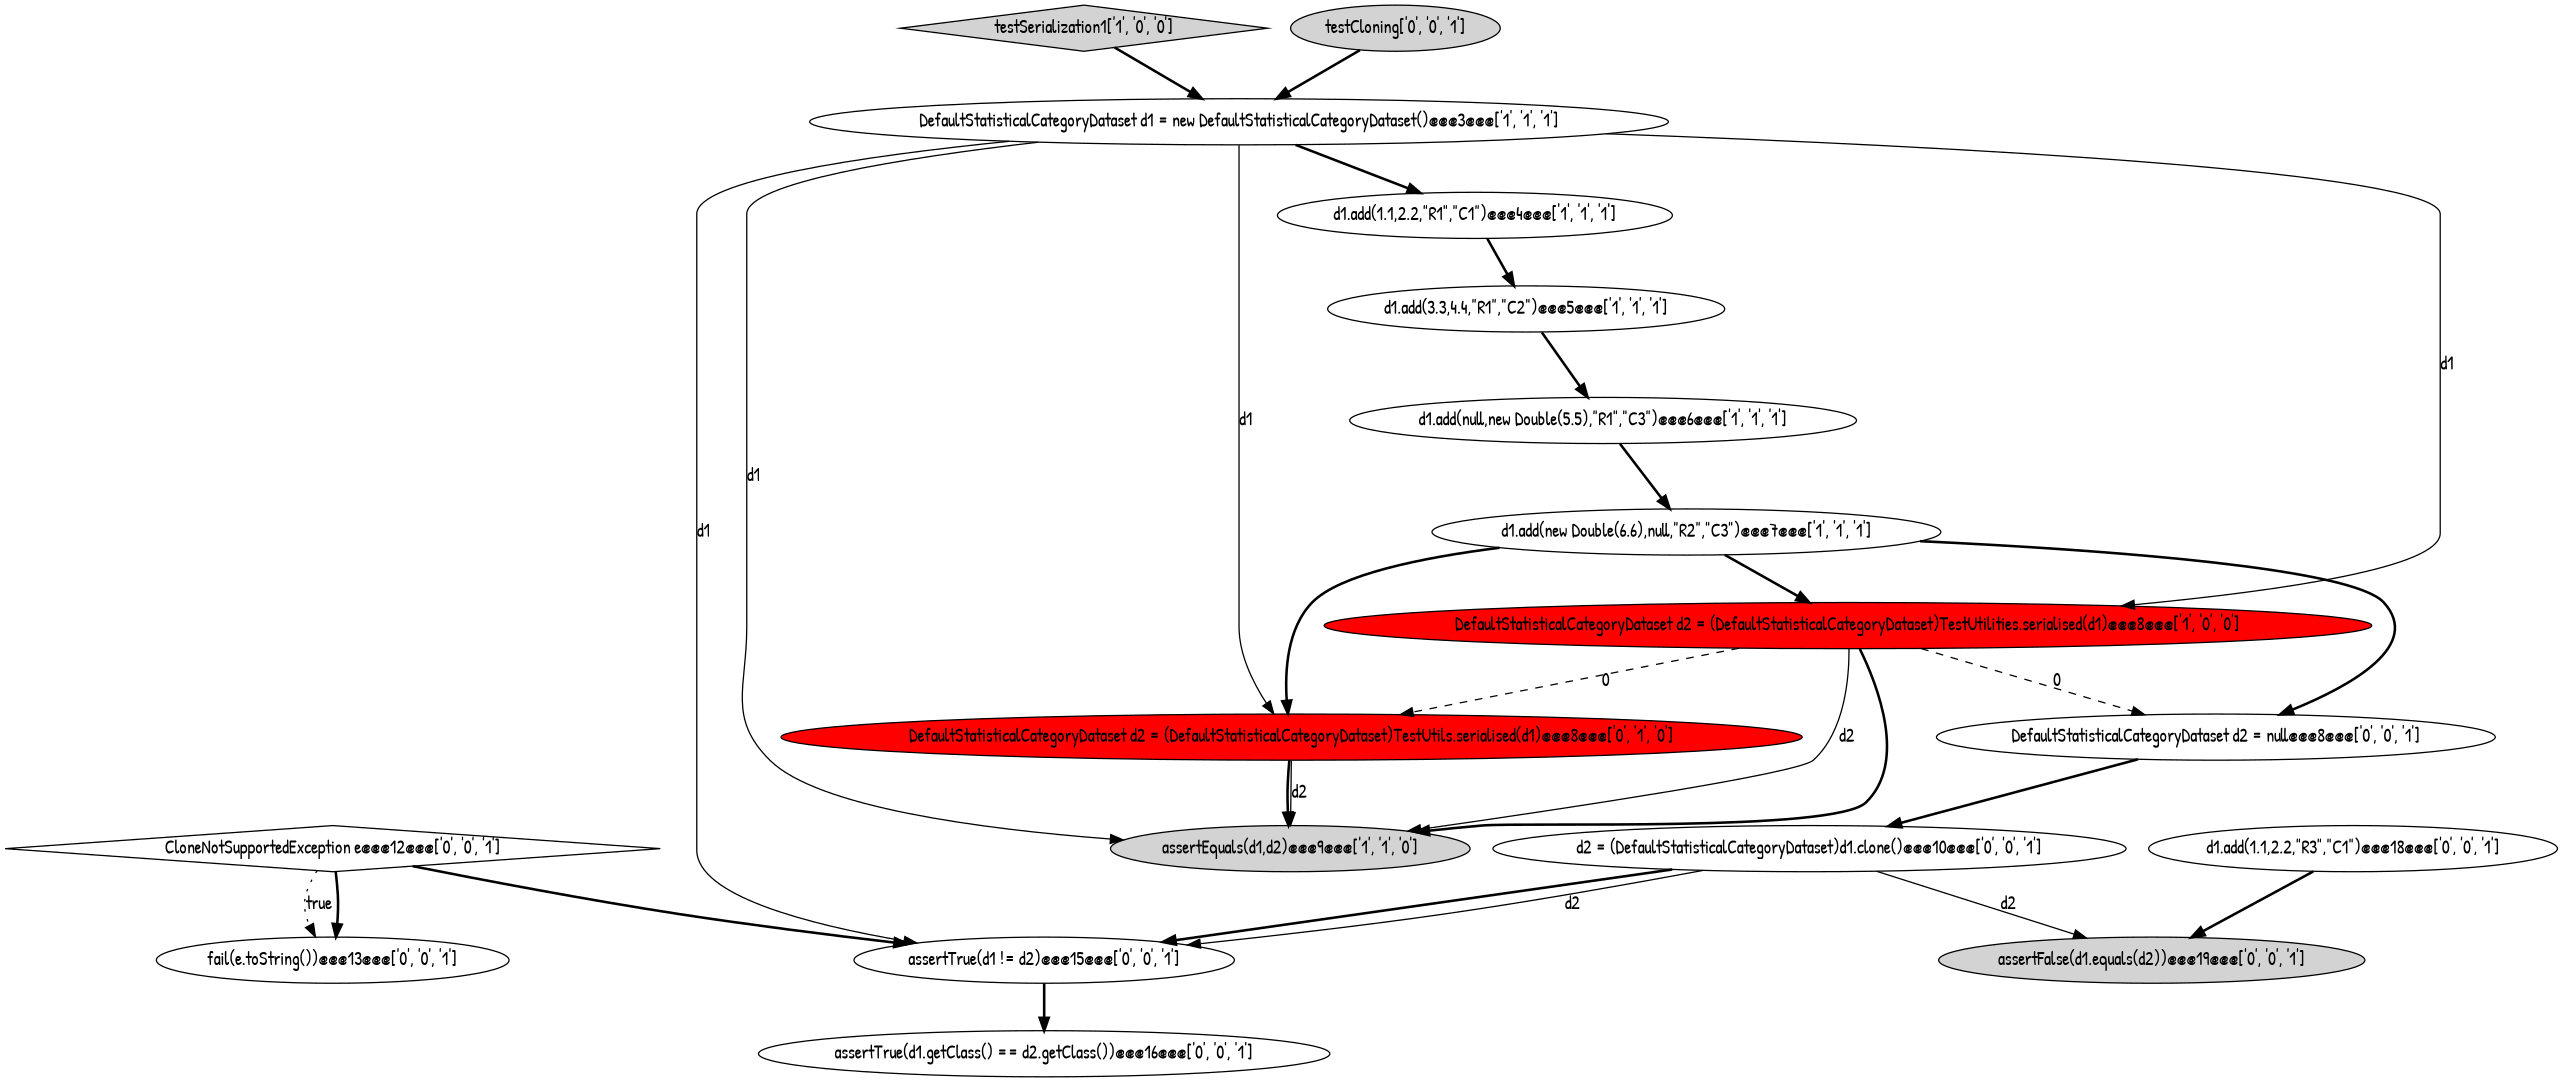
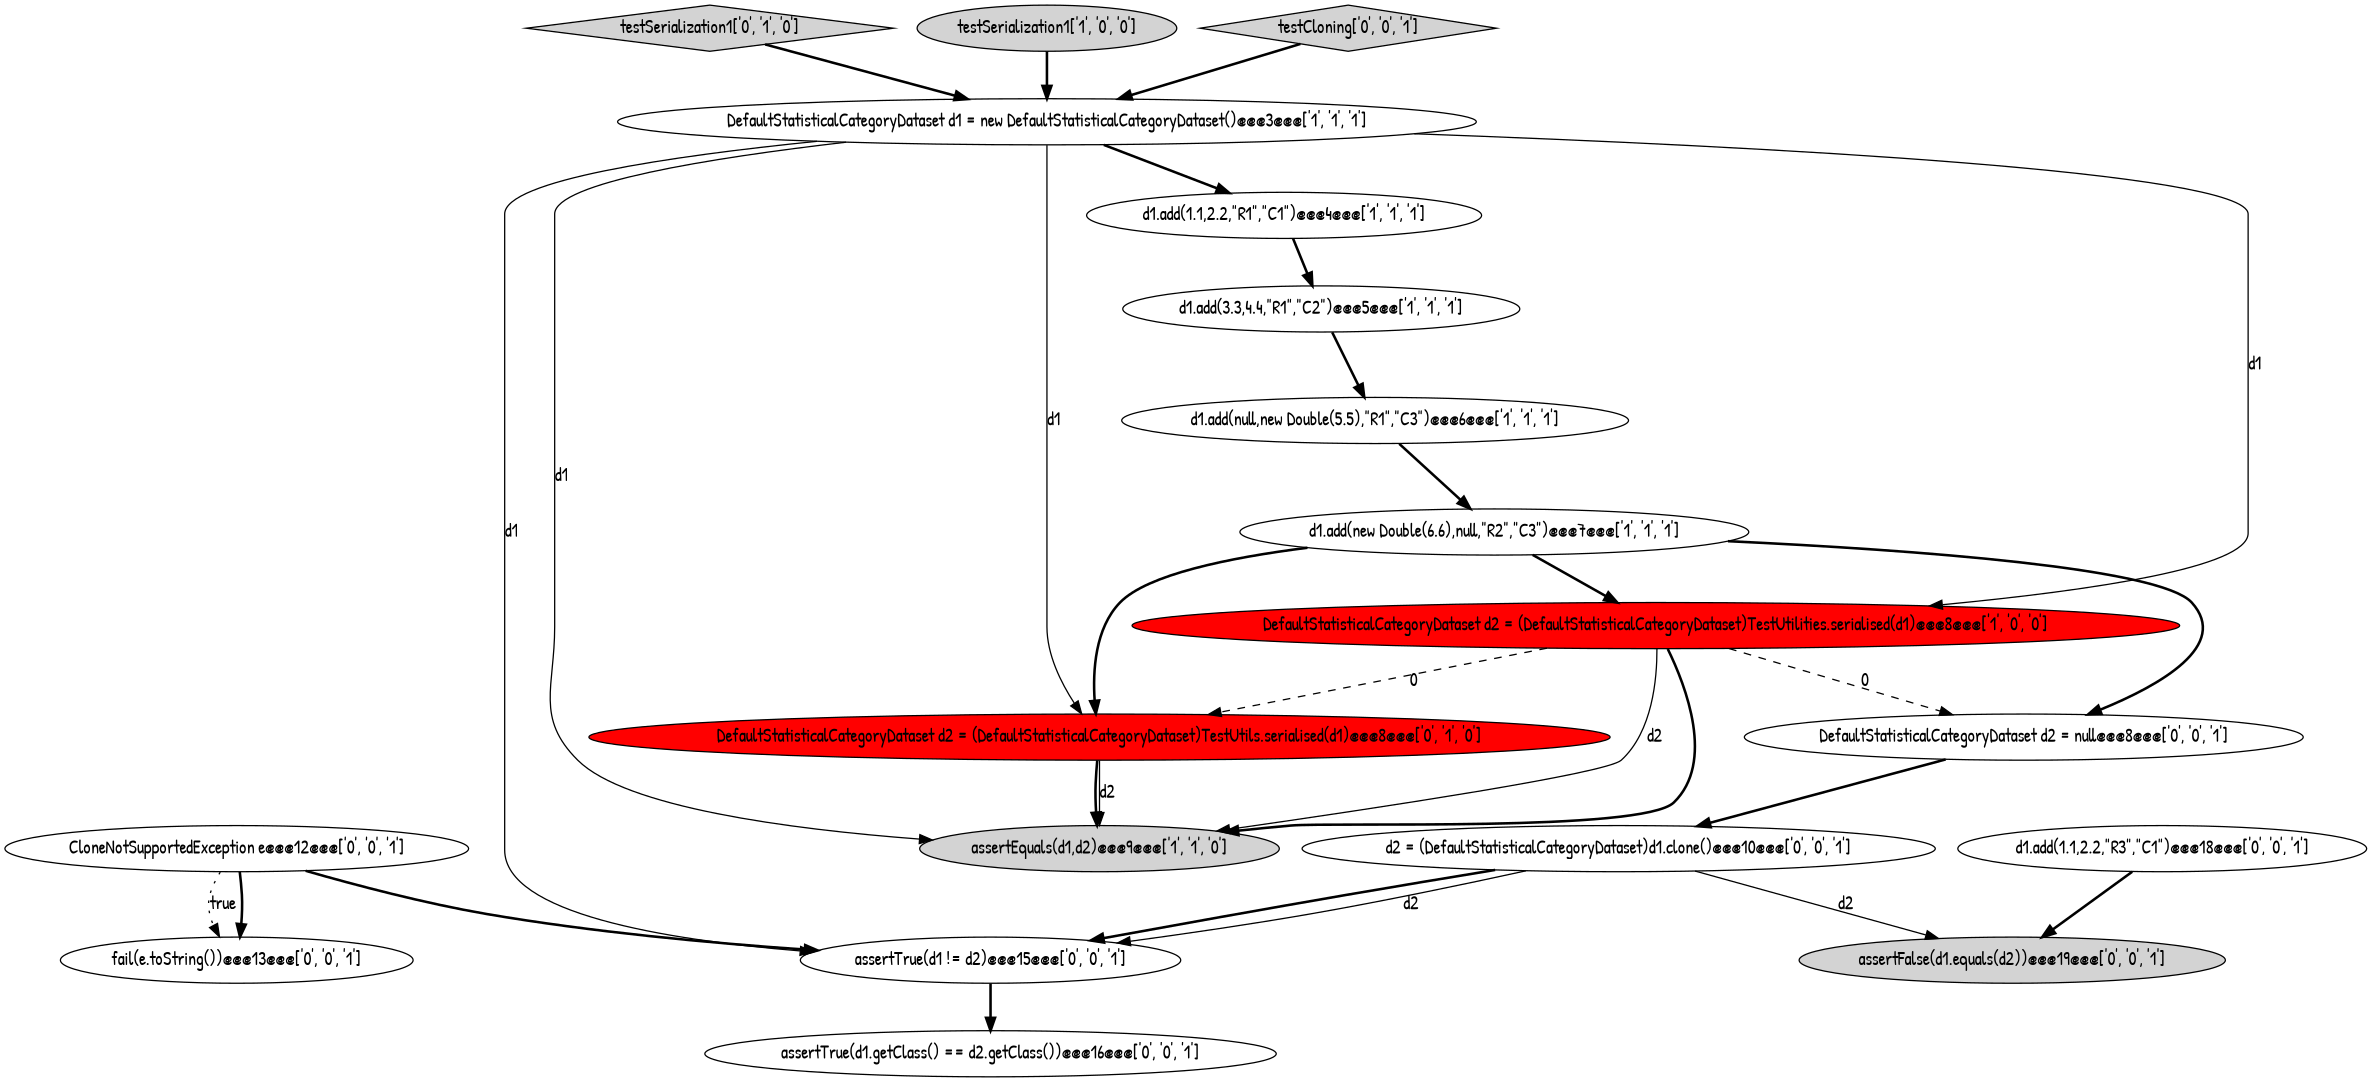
none -> (710, 28)
(1084, 28) -> (1047, 28)
(1395, 28) -> (1348, 28)
(333, 849) -> (237, 849)
